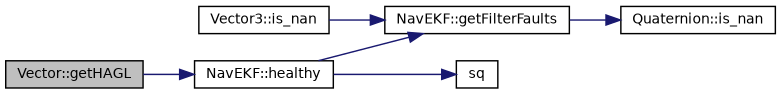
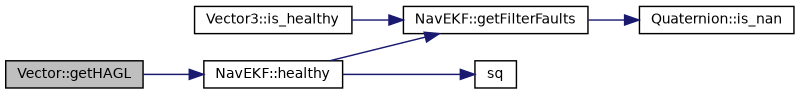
(264, 20) -> (273, 20)
